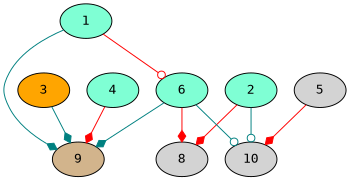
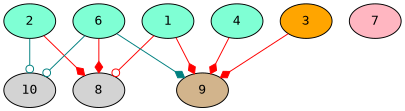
none -> (375, 21)
(131, 53) -> (135, 54)
(5, 81) -> (183, 51)
(320, 90) -> none
(58, 120) -> (259, 53)
